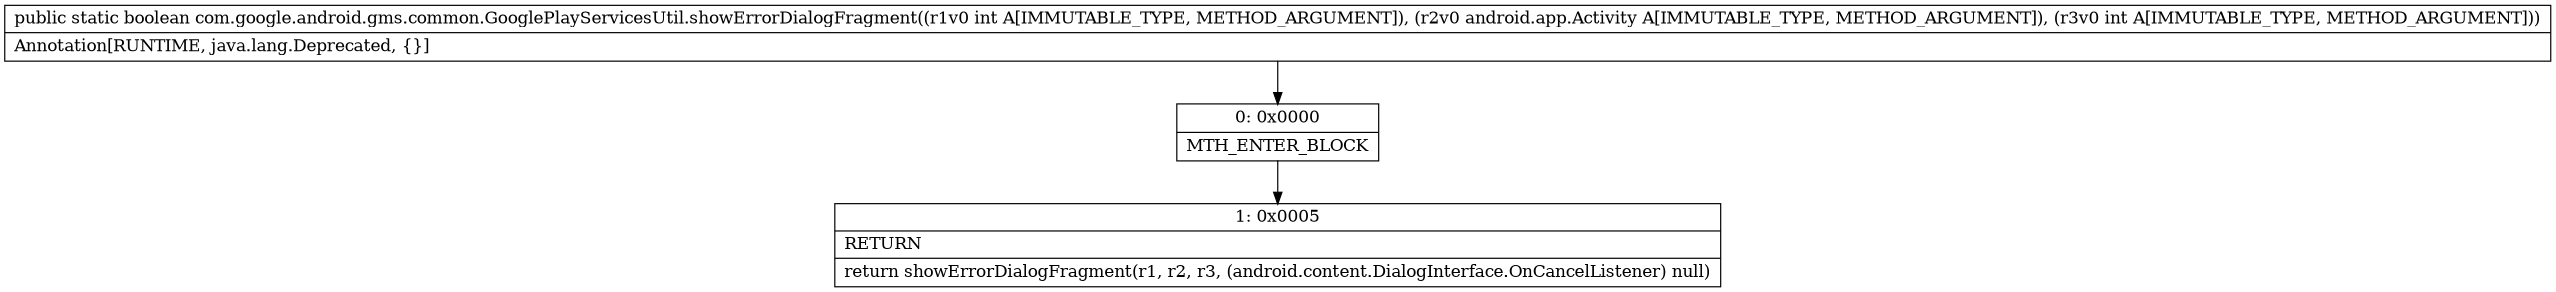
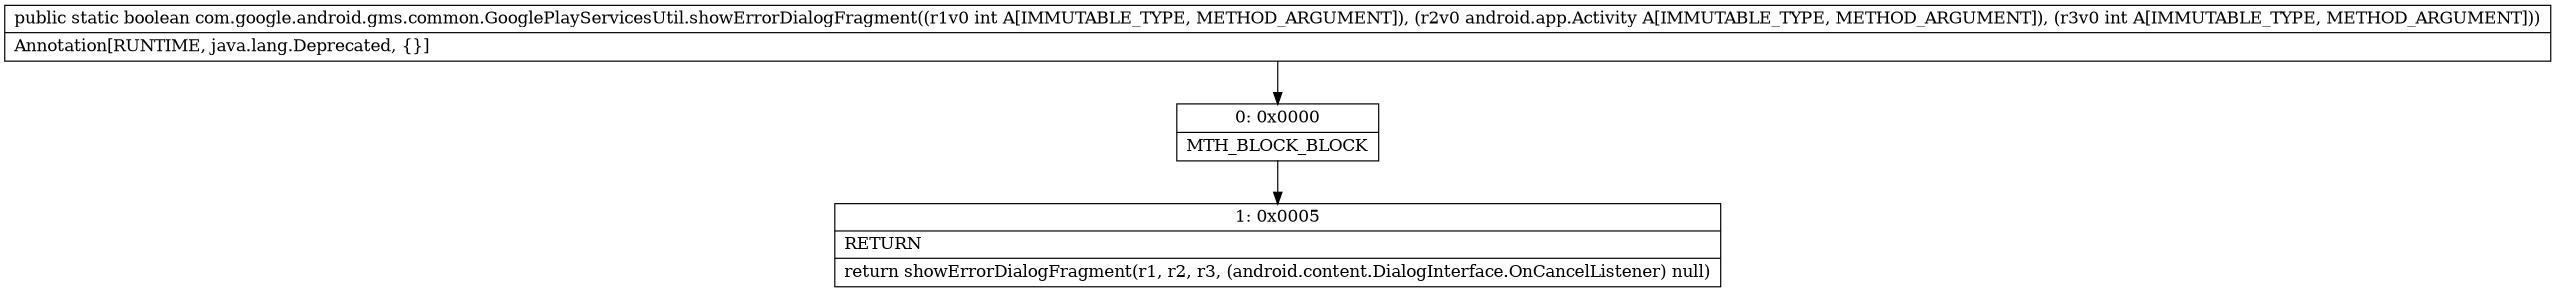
(1278, 146) -> (1277, 146)
